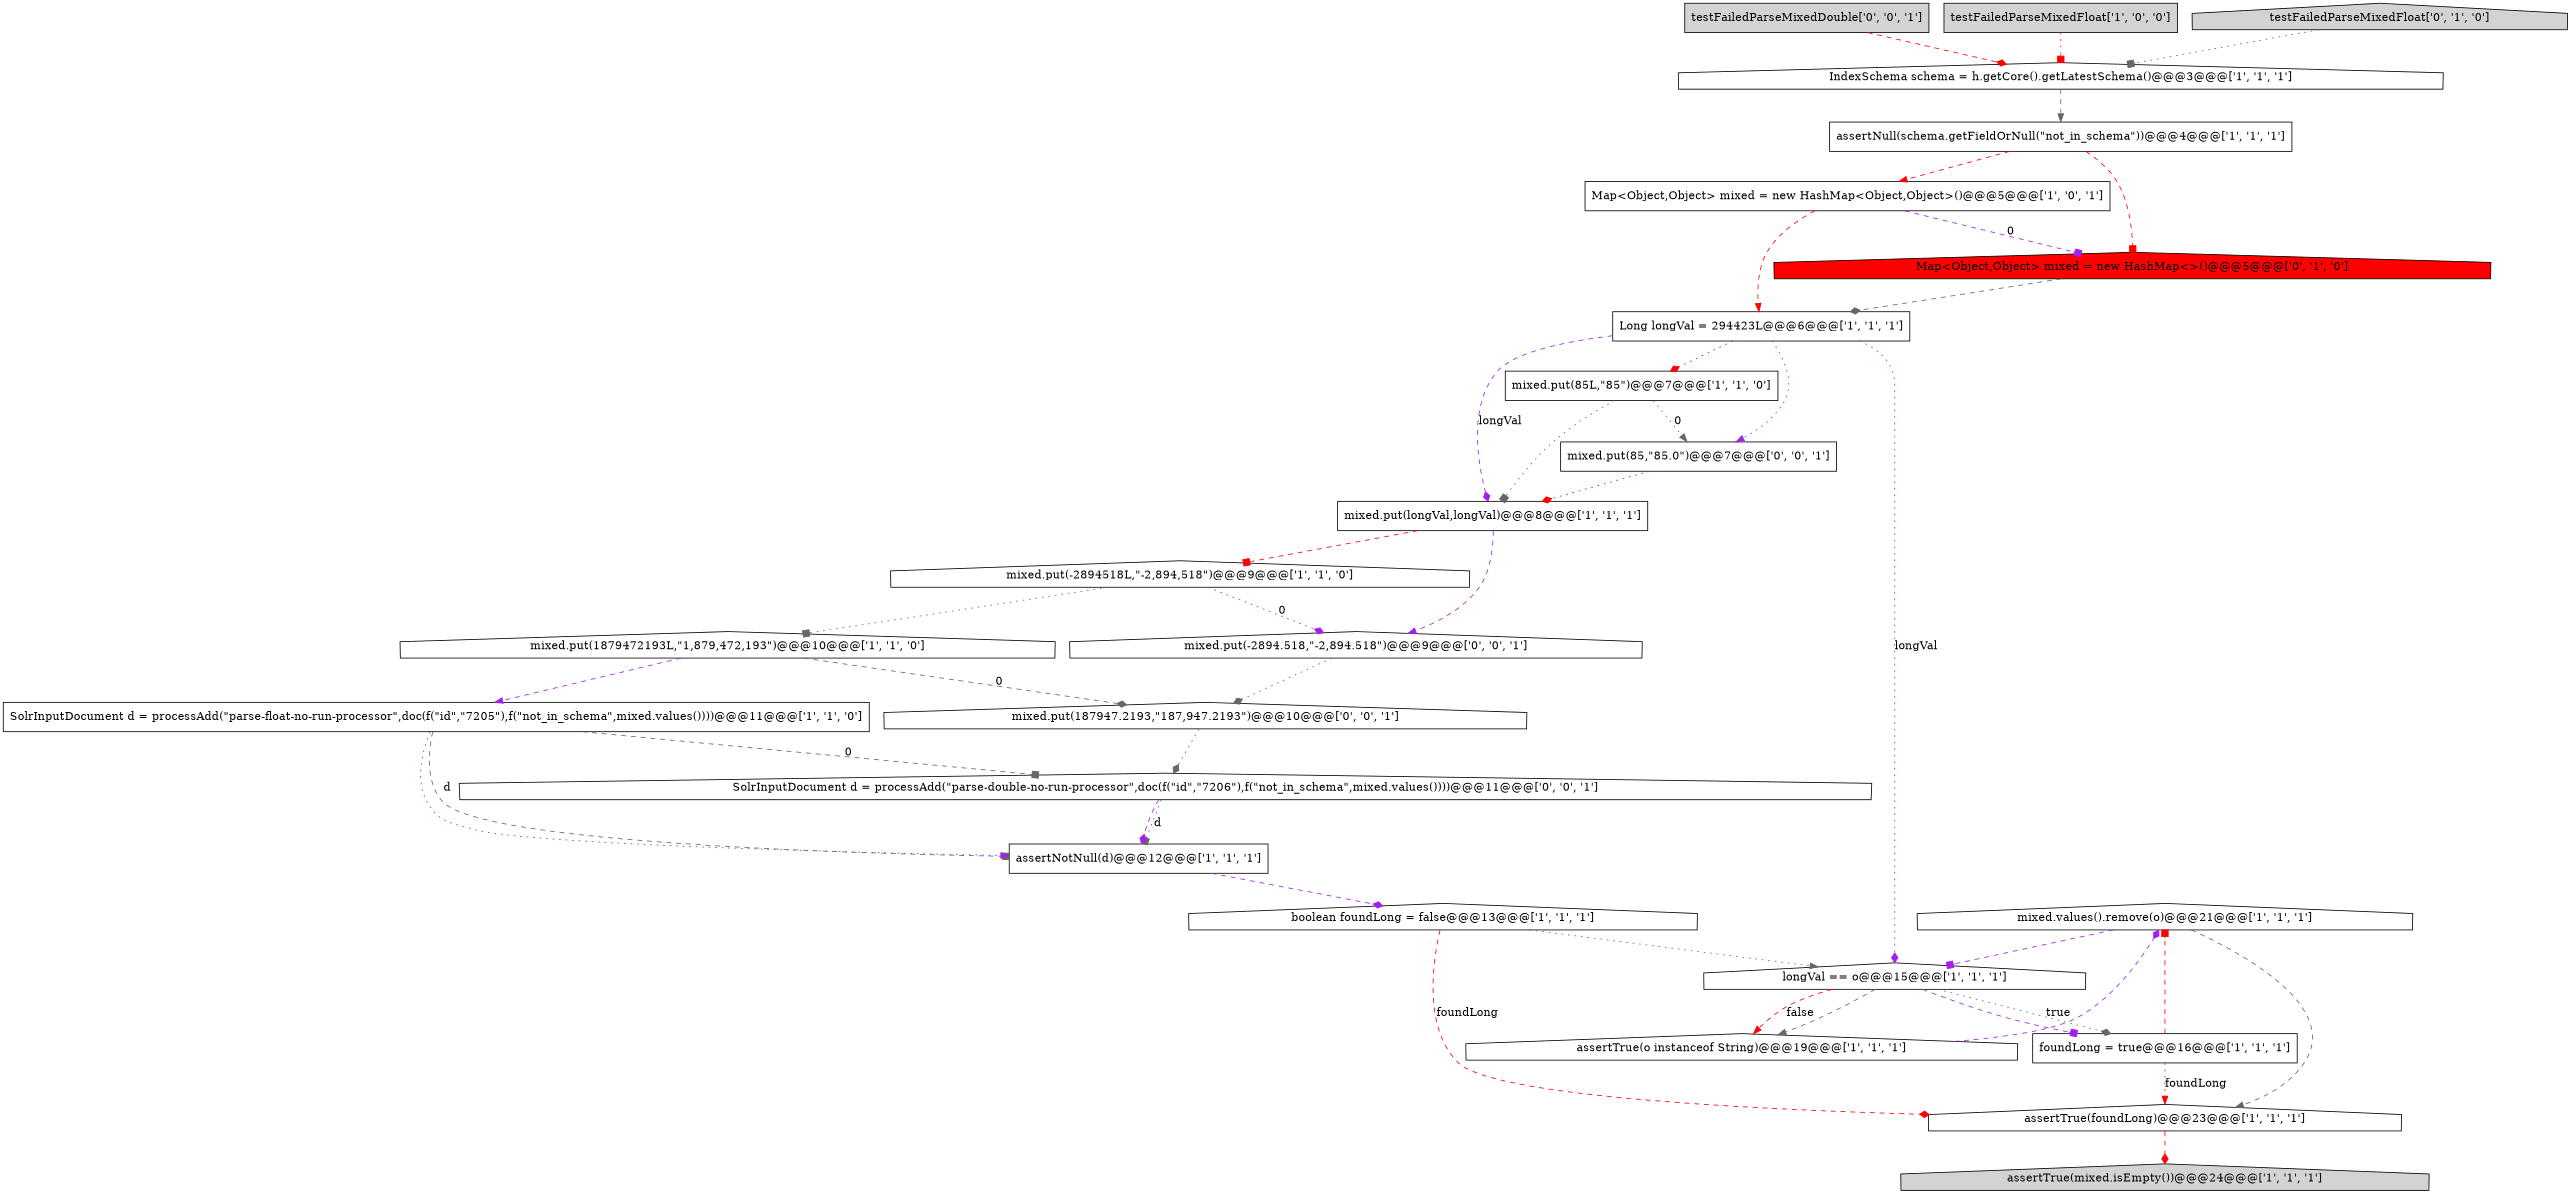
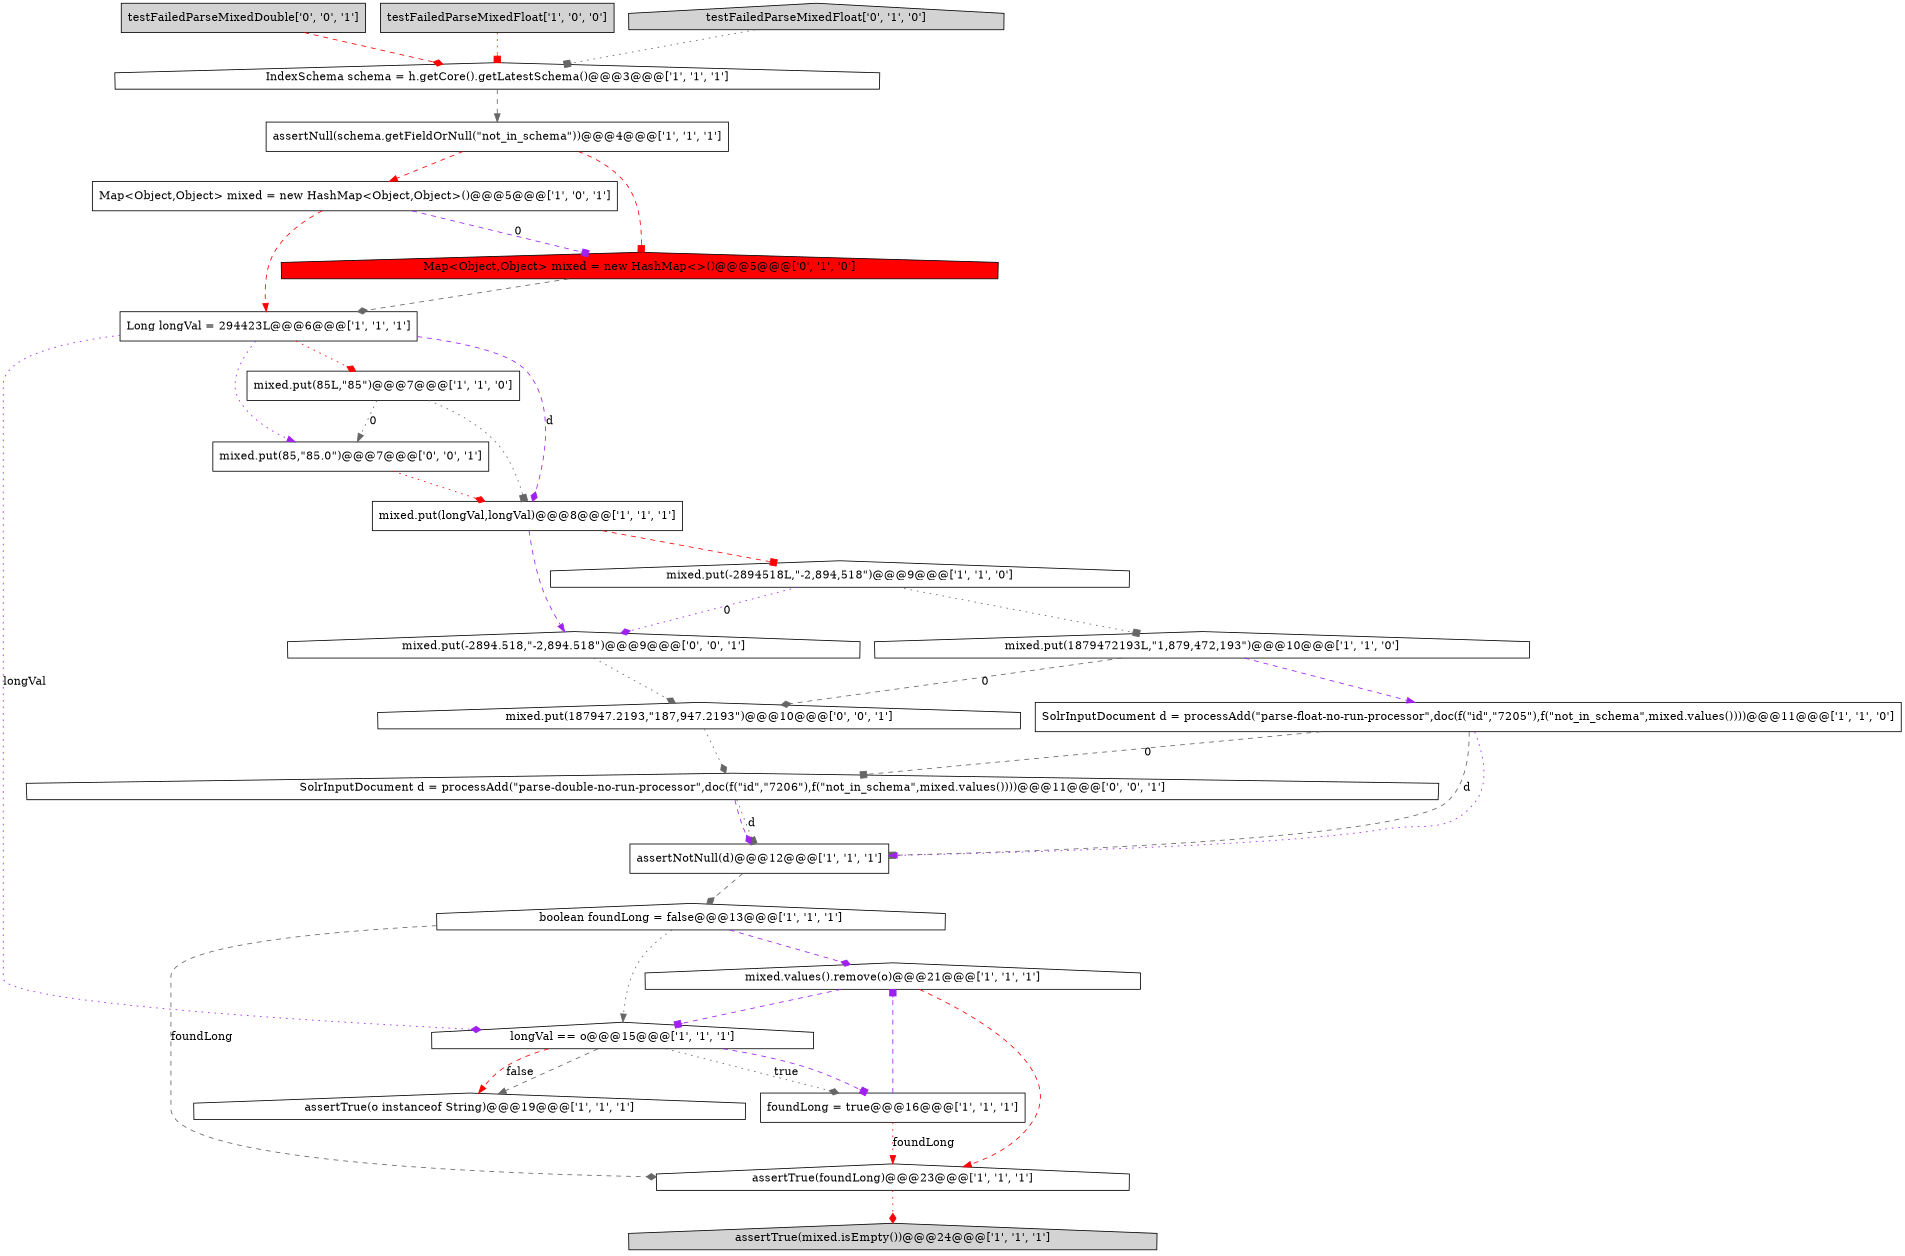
(1500, 421) -> (550, 421)
(1292, 889) -> (729, 886)
(2165, 986) -> (893, 1045)
(2301, 1007) -> (1029, 1066)
(2076, 1018) -> (785, 946)
(1617, 1097) -> (201, 1133)
(2165, 1142) -> (893, 1202)
